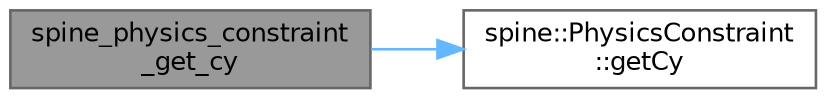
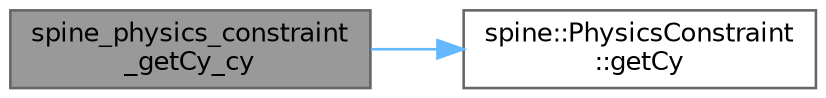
(190, 49) -> (190, 49)
